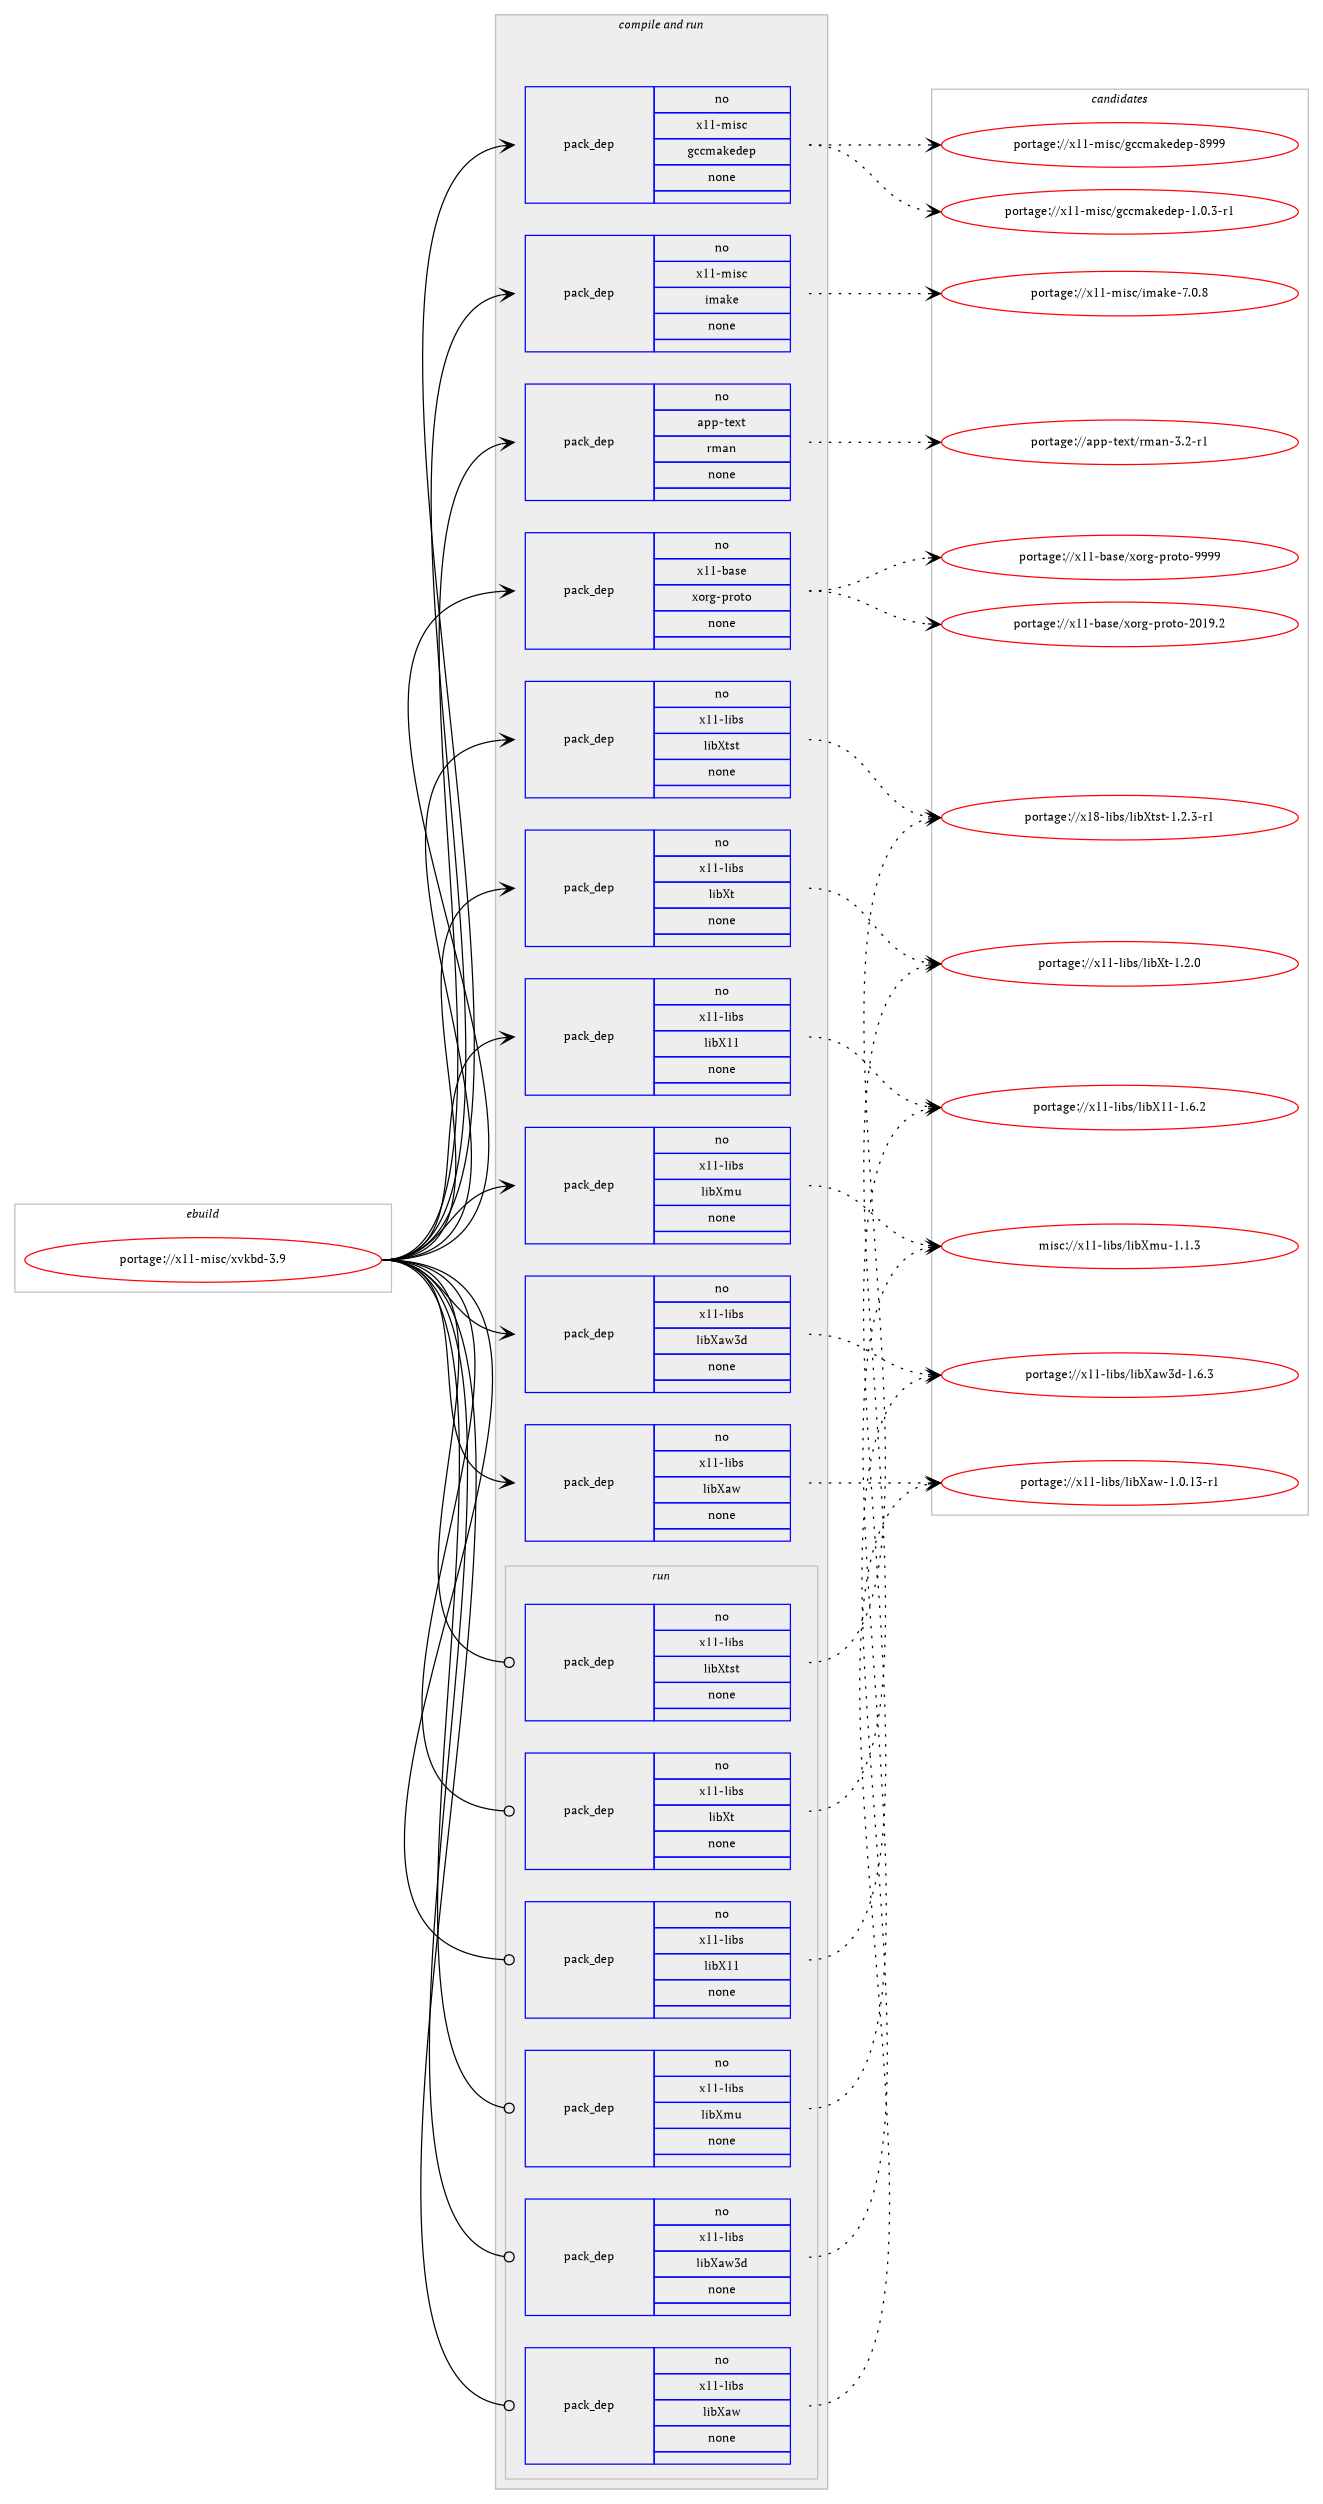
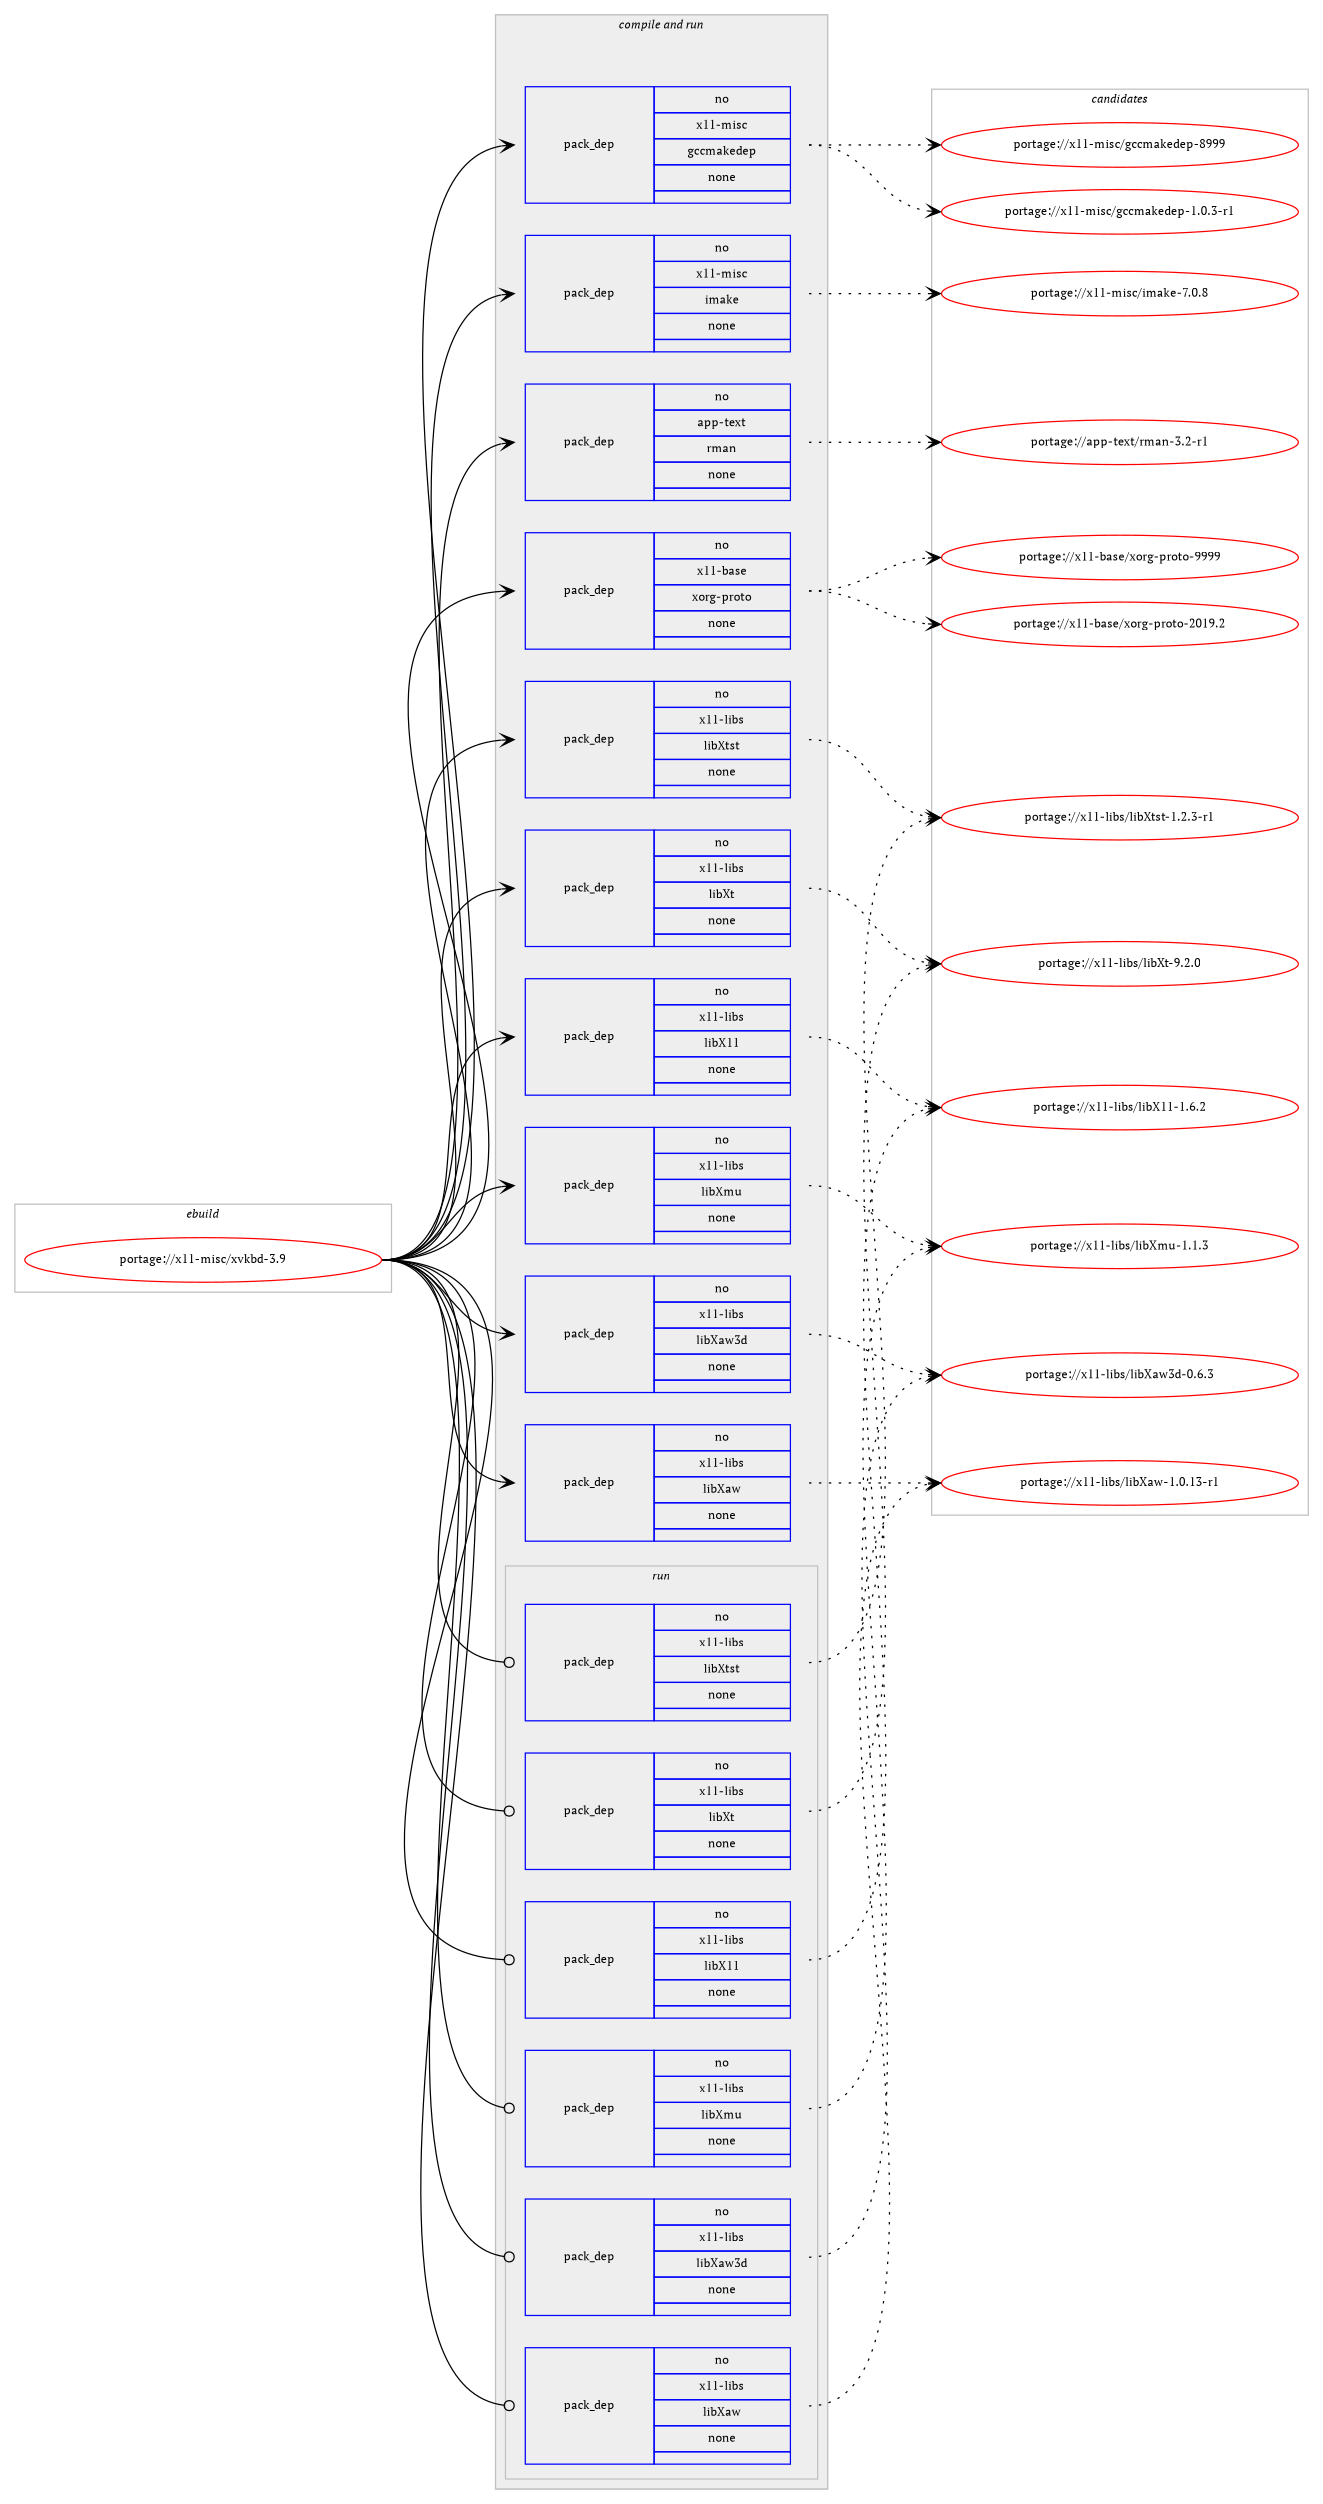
(1120, 818) -> (1120, 818)
(1120, 964) -> (1120, 964)
(1120, 1246) -> (1120, 1246)
(1120, 1375) -> (1120, 1375)
